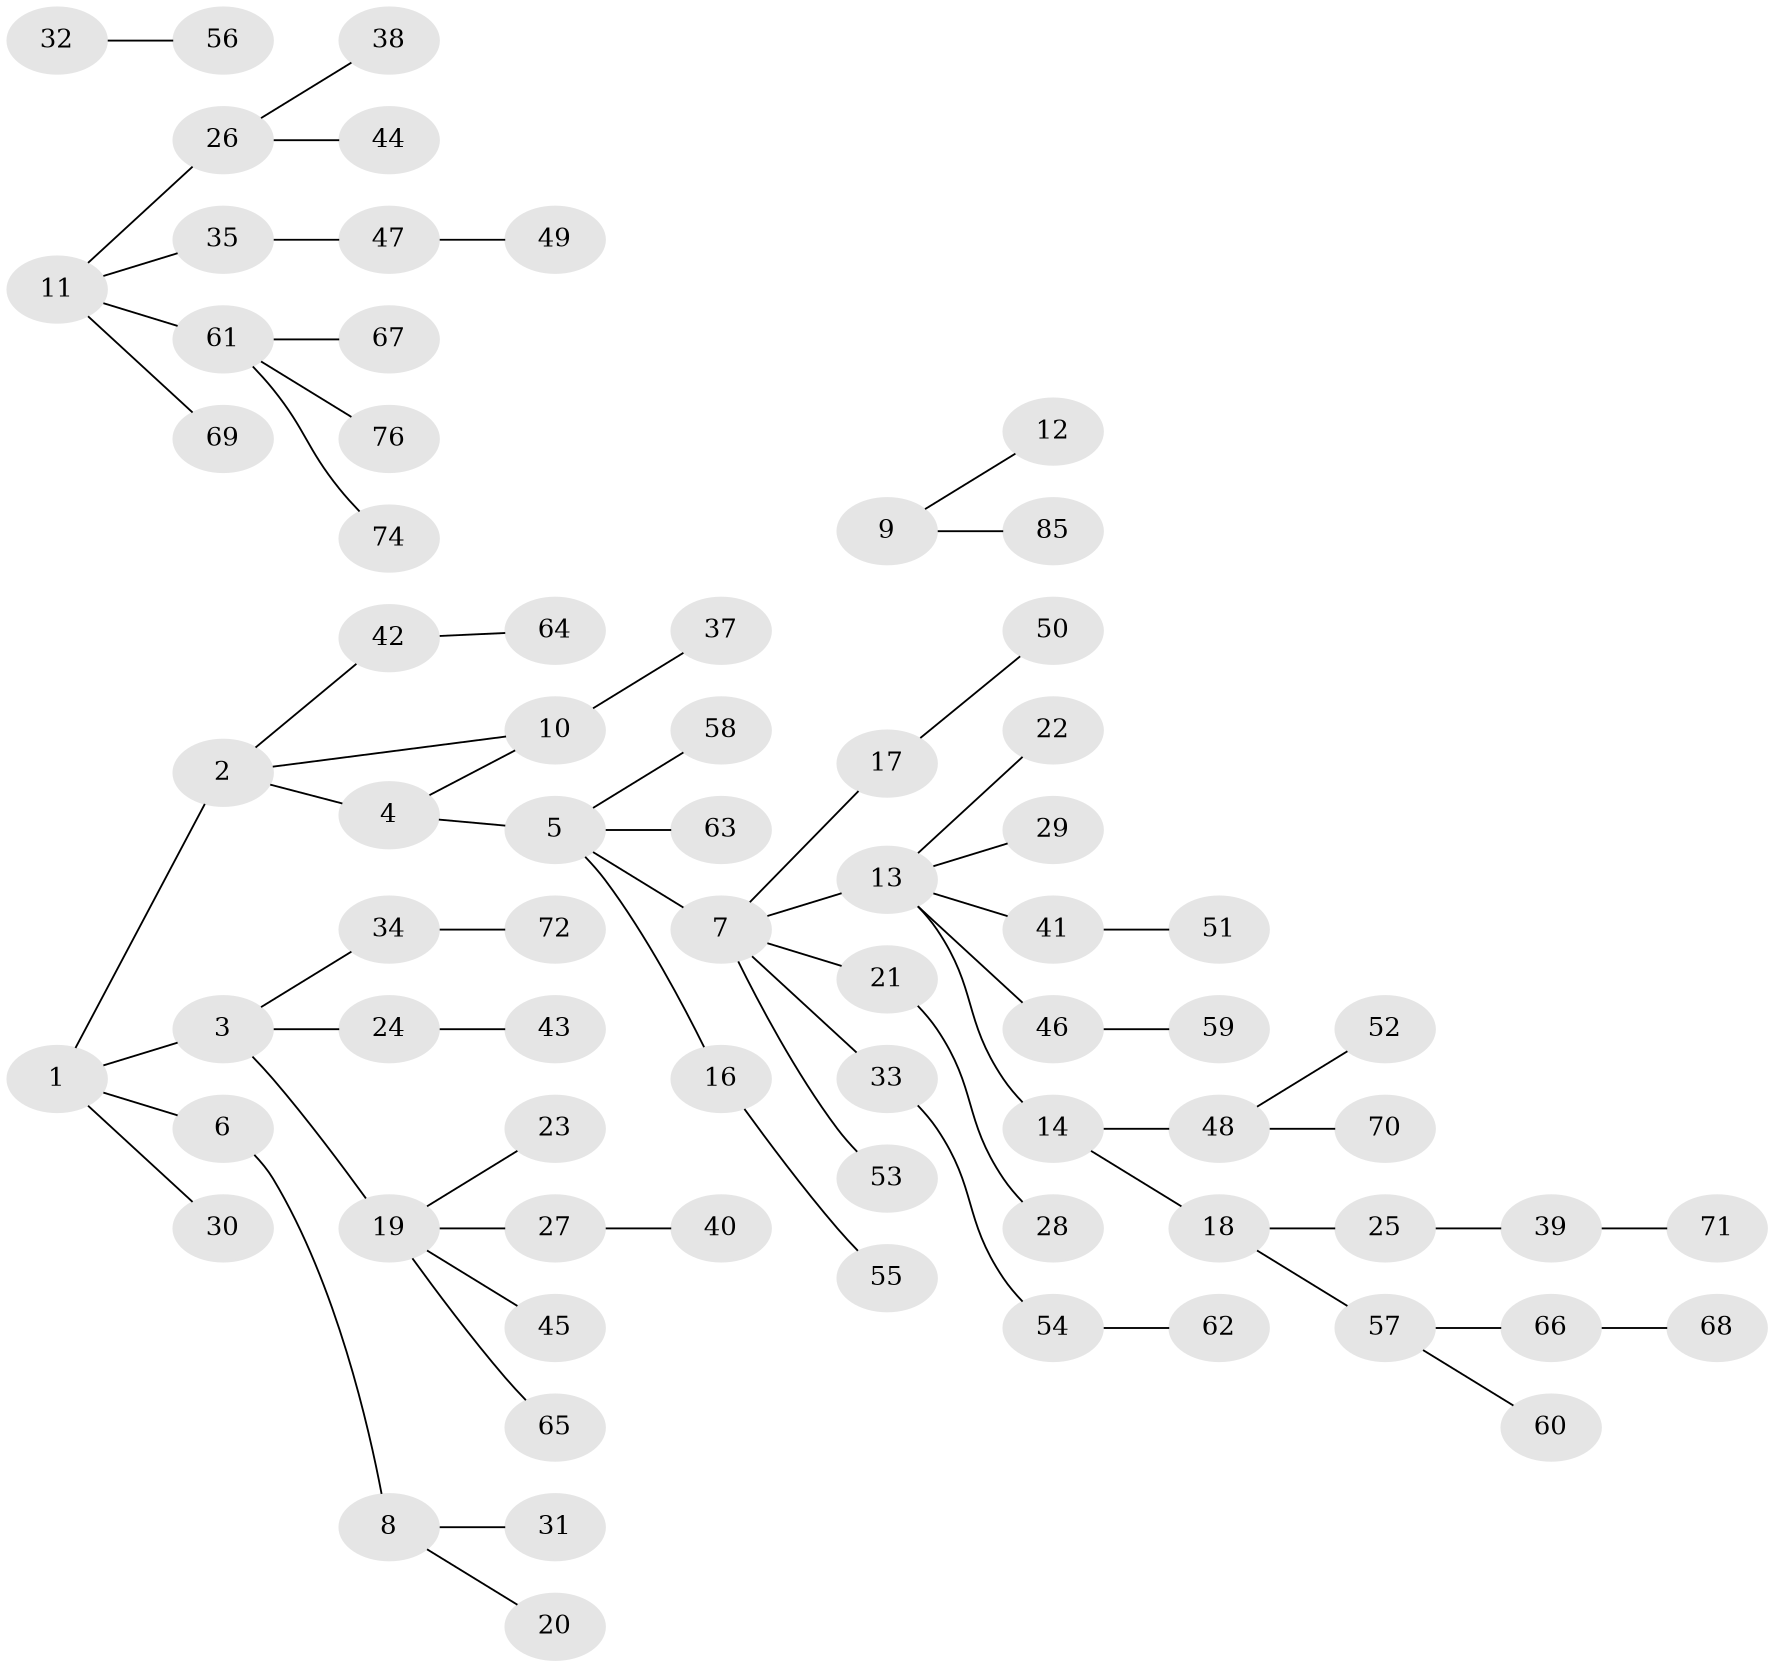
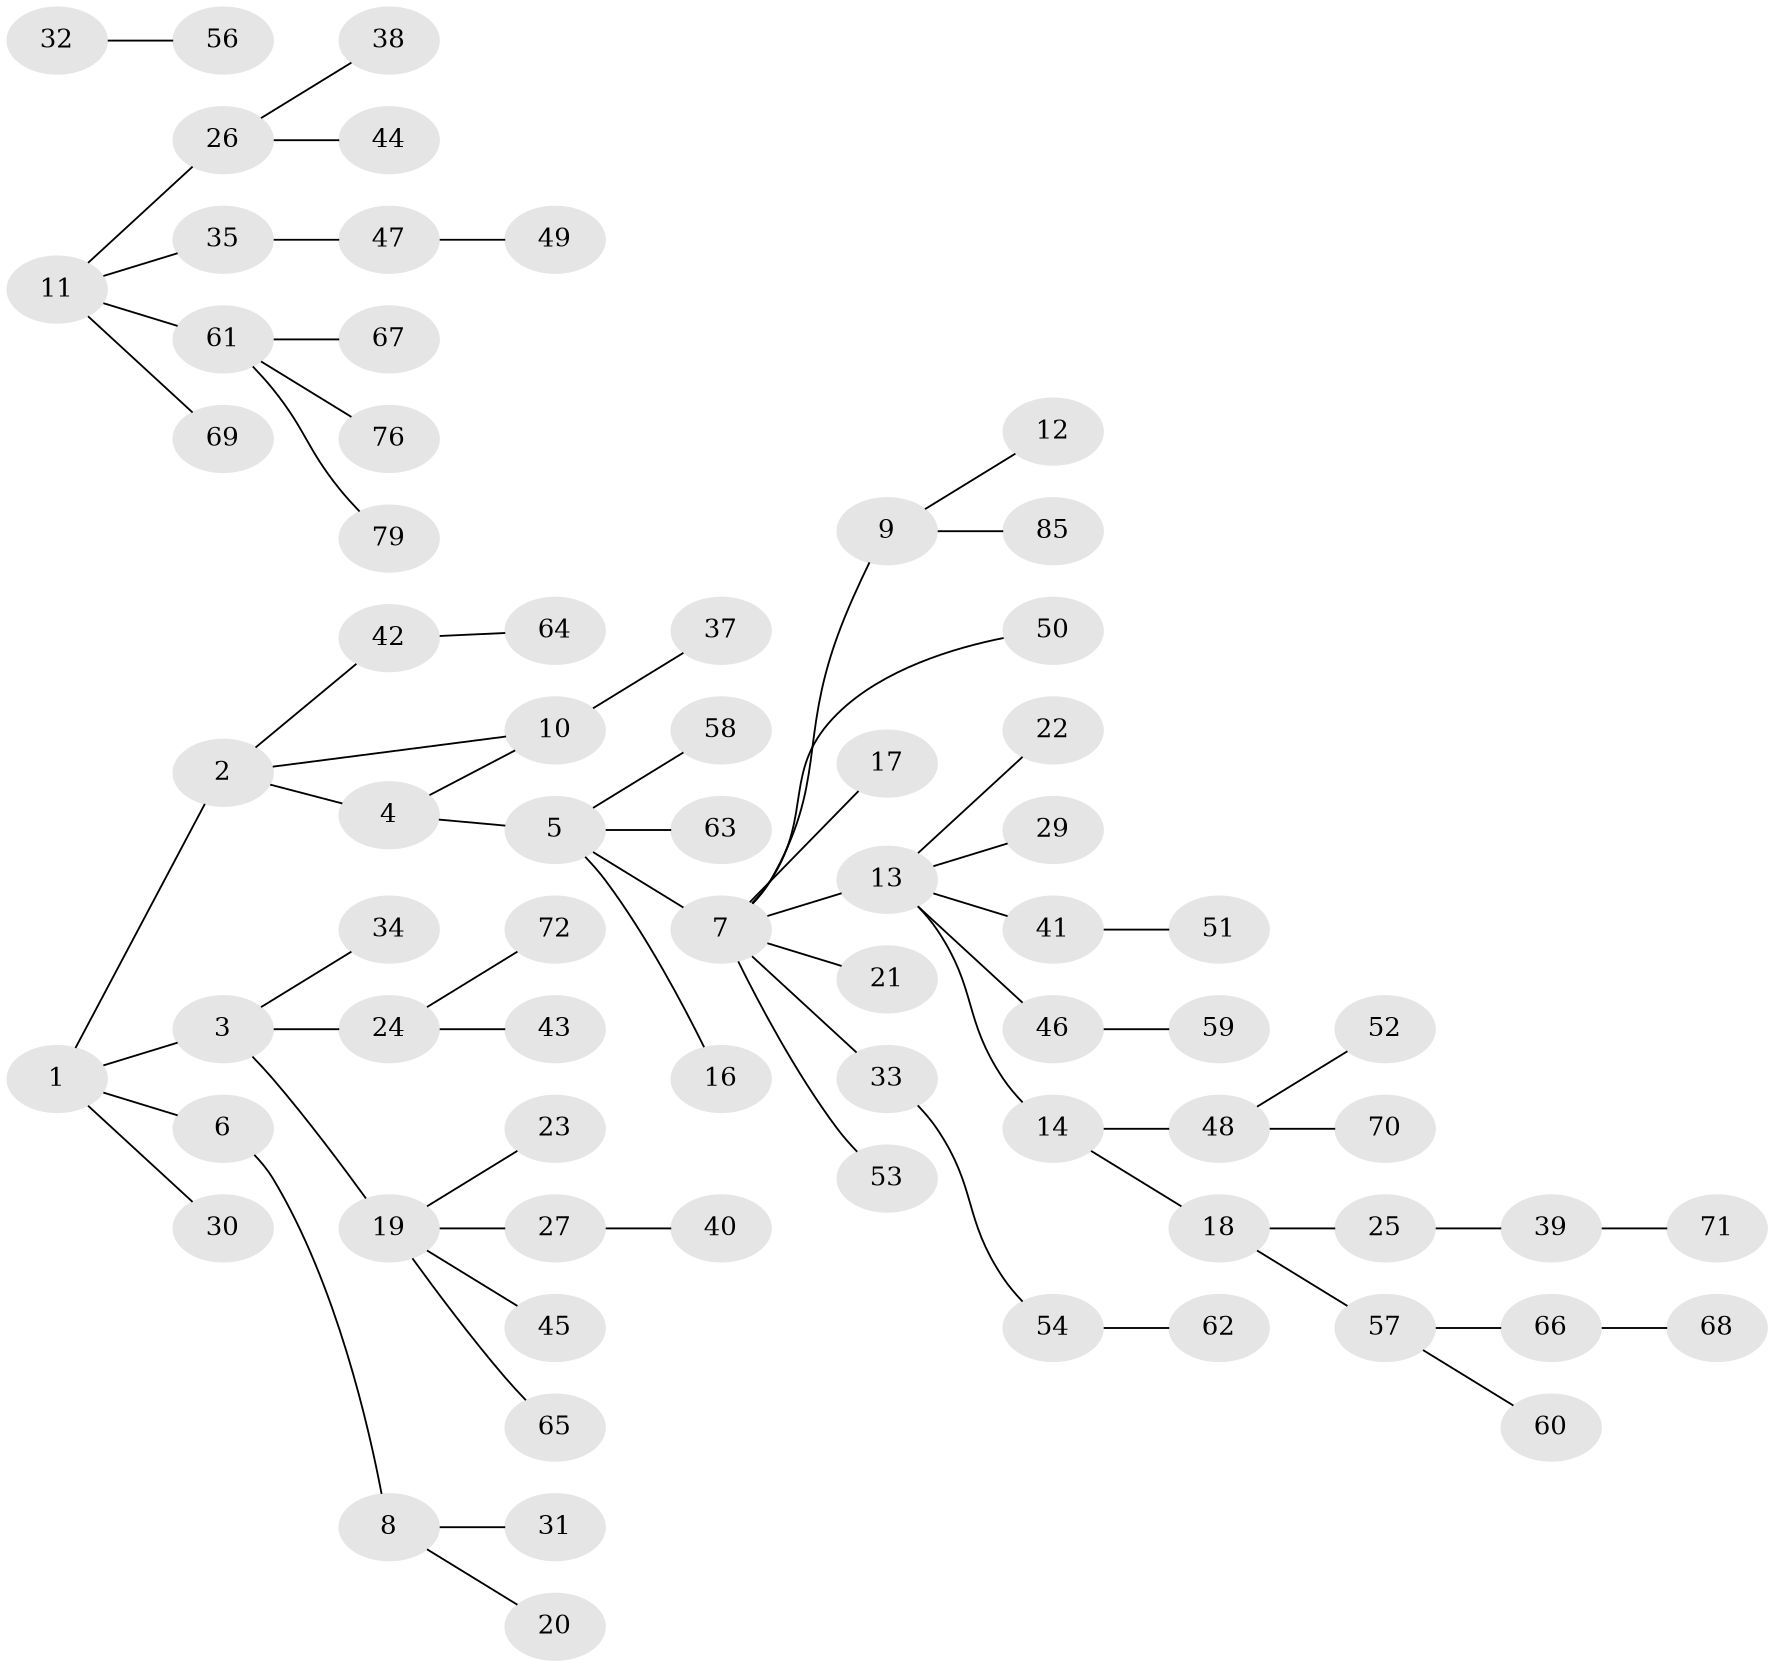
(389, 539) -> (389, 539)
(970, 697) -> (829, 724)
none -> (817, 717)
(472, 930) -> (472, 979)
(1053, 1228) -> none
(887, 1278) -> none
